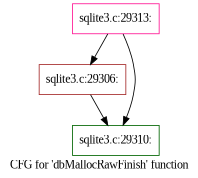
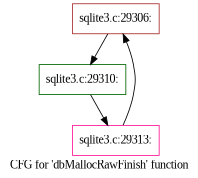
(135, 75) -> (97, 106)
